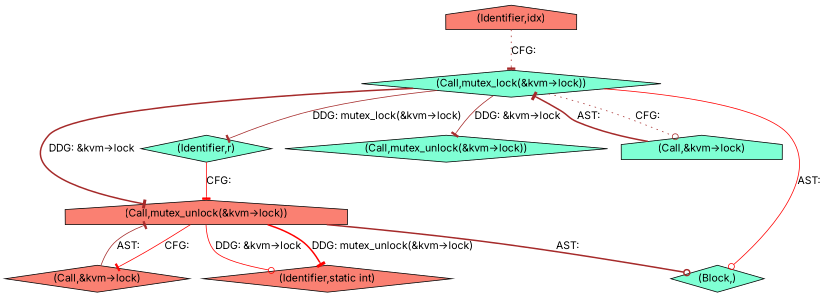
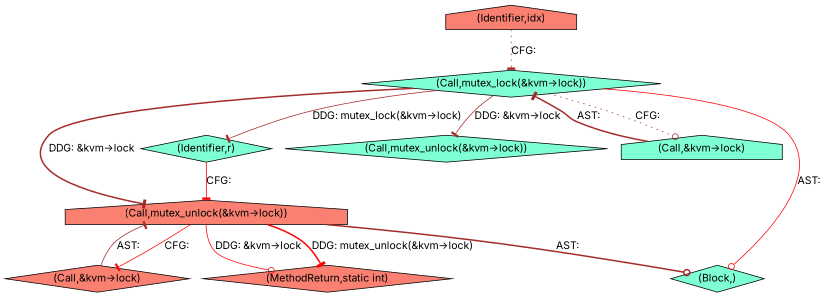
(327, 279) -> (327, 279)
